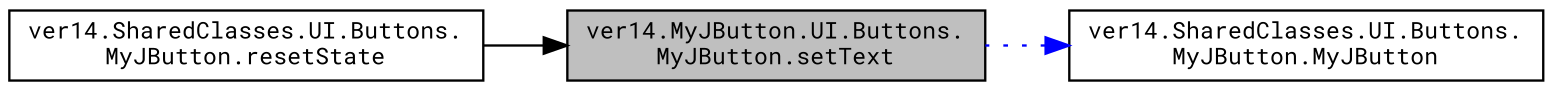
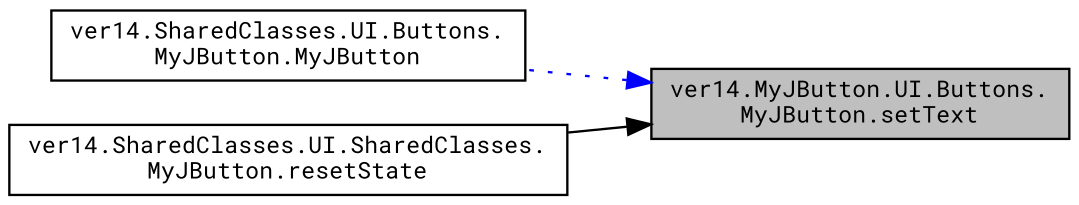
(246, 46) -> (288, 160)
(1015, 46) -> (576, 75)
